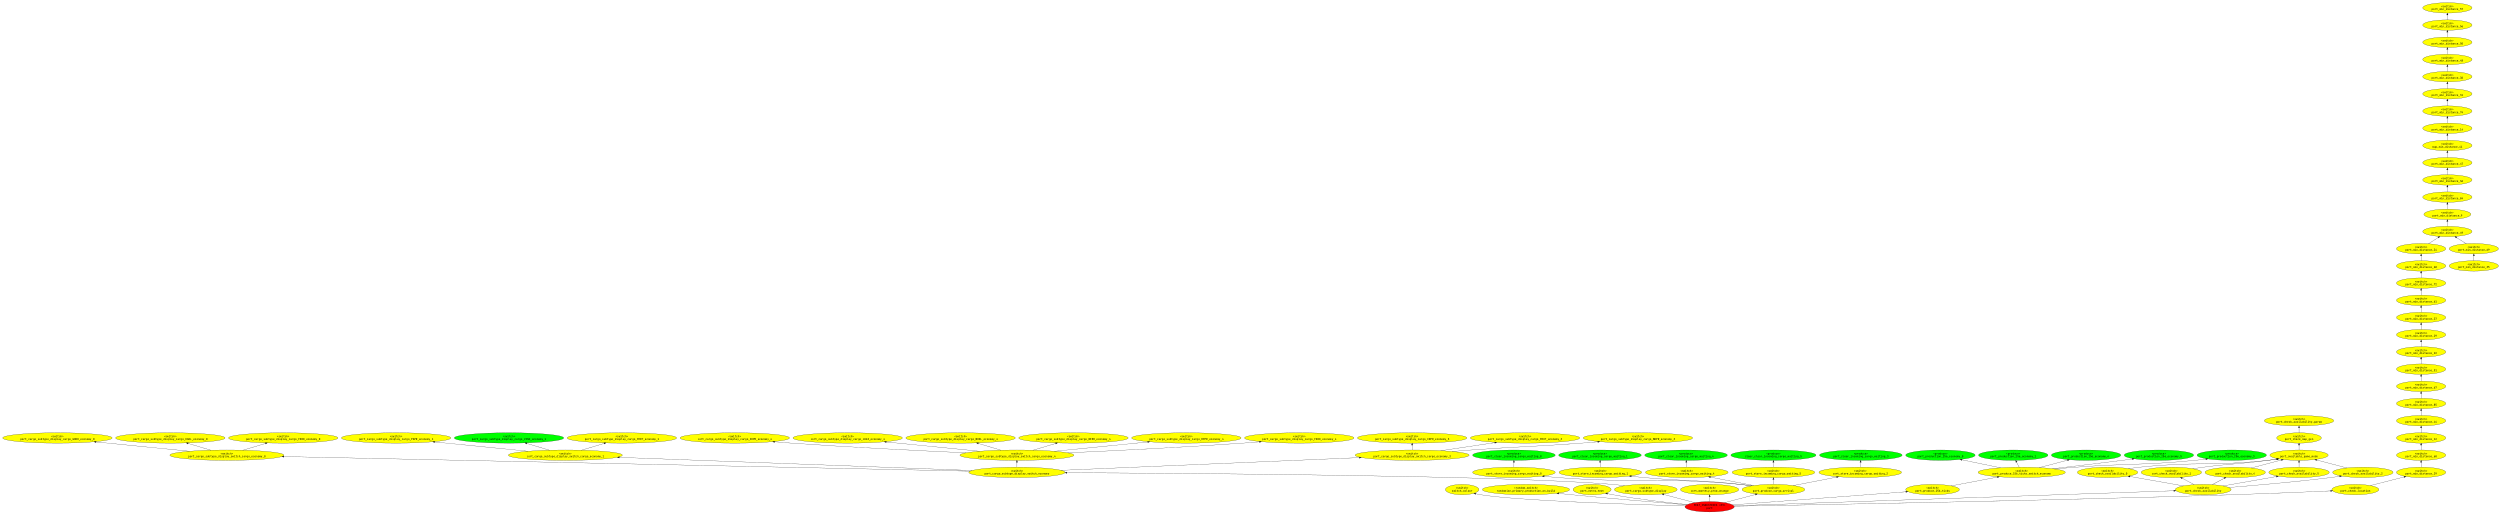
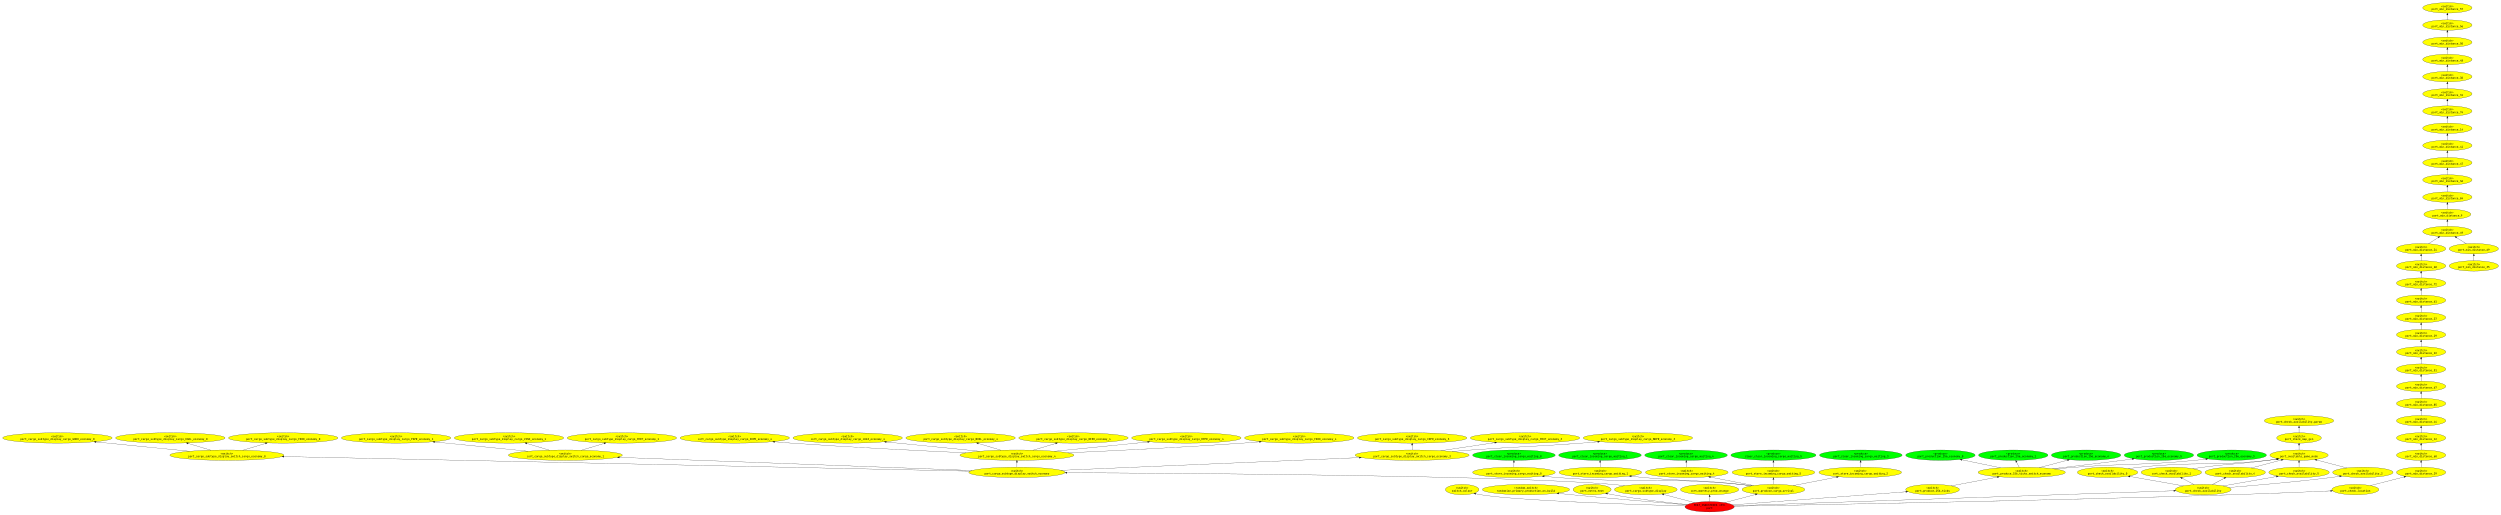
(2447, 145) -> (2447, 145)
(509, 438) -> (509, 438)
